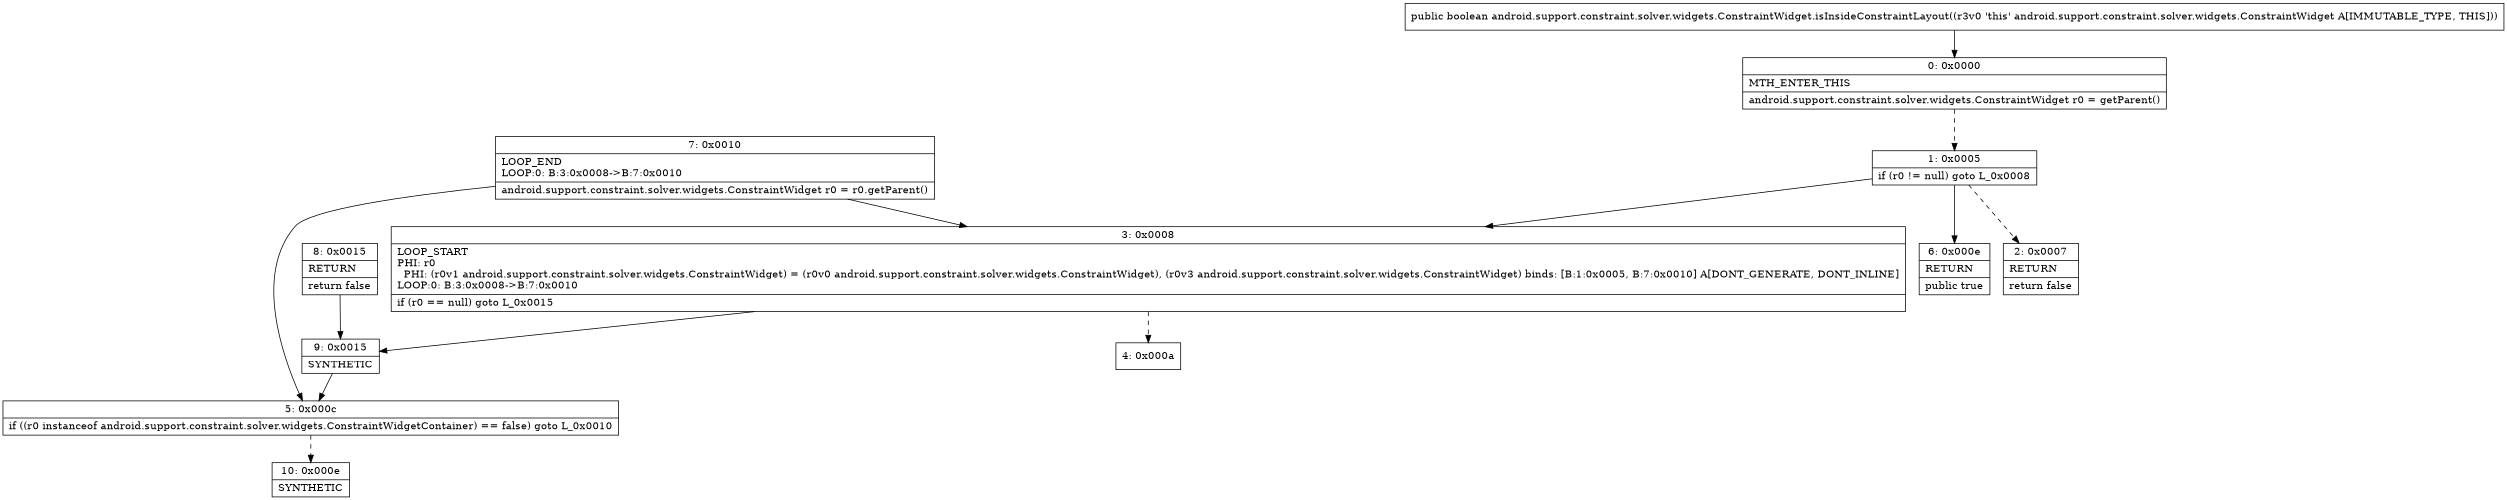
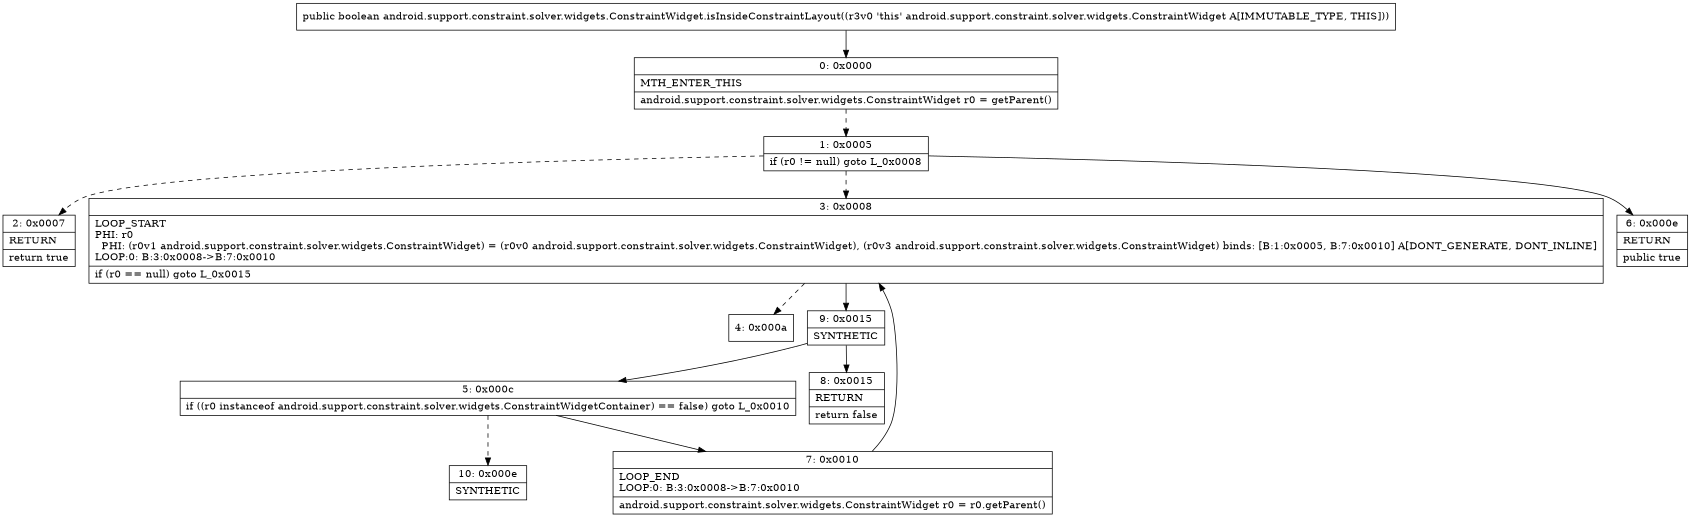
(1682, 202) -> (846, 181)
(308, 219) -> (627, 433)
(2041, 286) -> (39, 258)
(340, 313) -> (846, 355)
